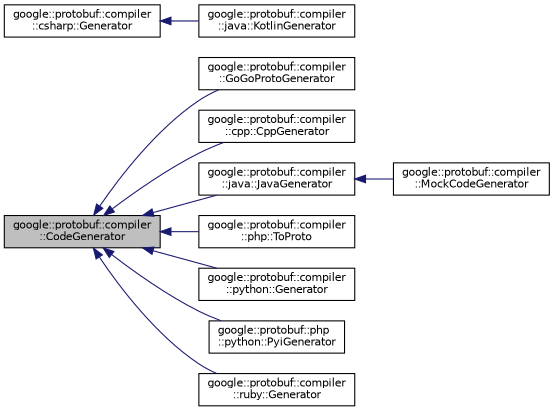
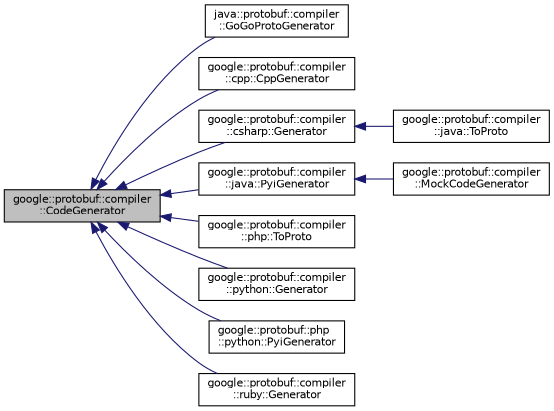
(277, 21) -> (471, 126)
(277, 74) -> (277, 21)
none -> (175, 162)
(277, 179) -> (277, 179)
